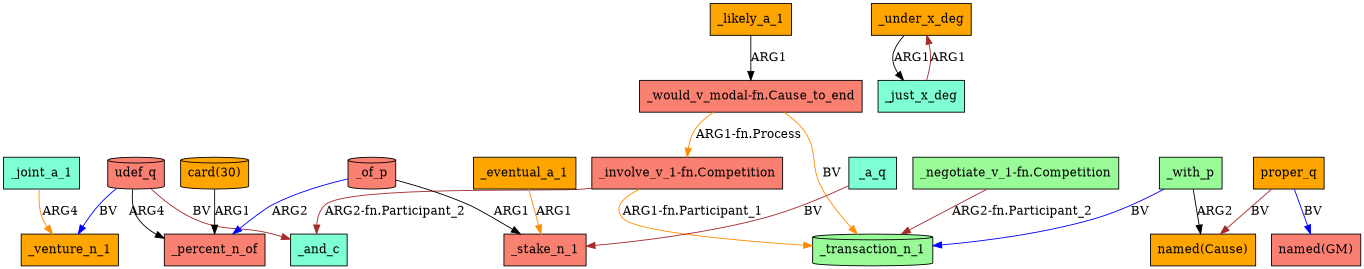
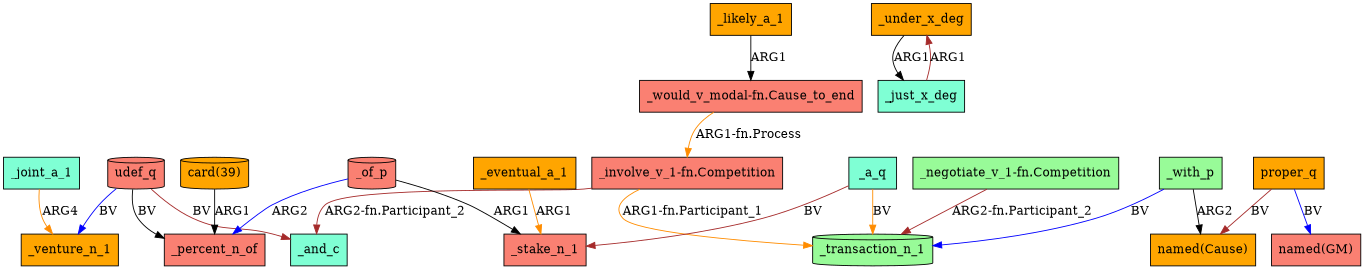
(815, 170) -> (873, 207)
(215, 173) -> (215, 173)
(147, 212) -> (147, 212)
